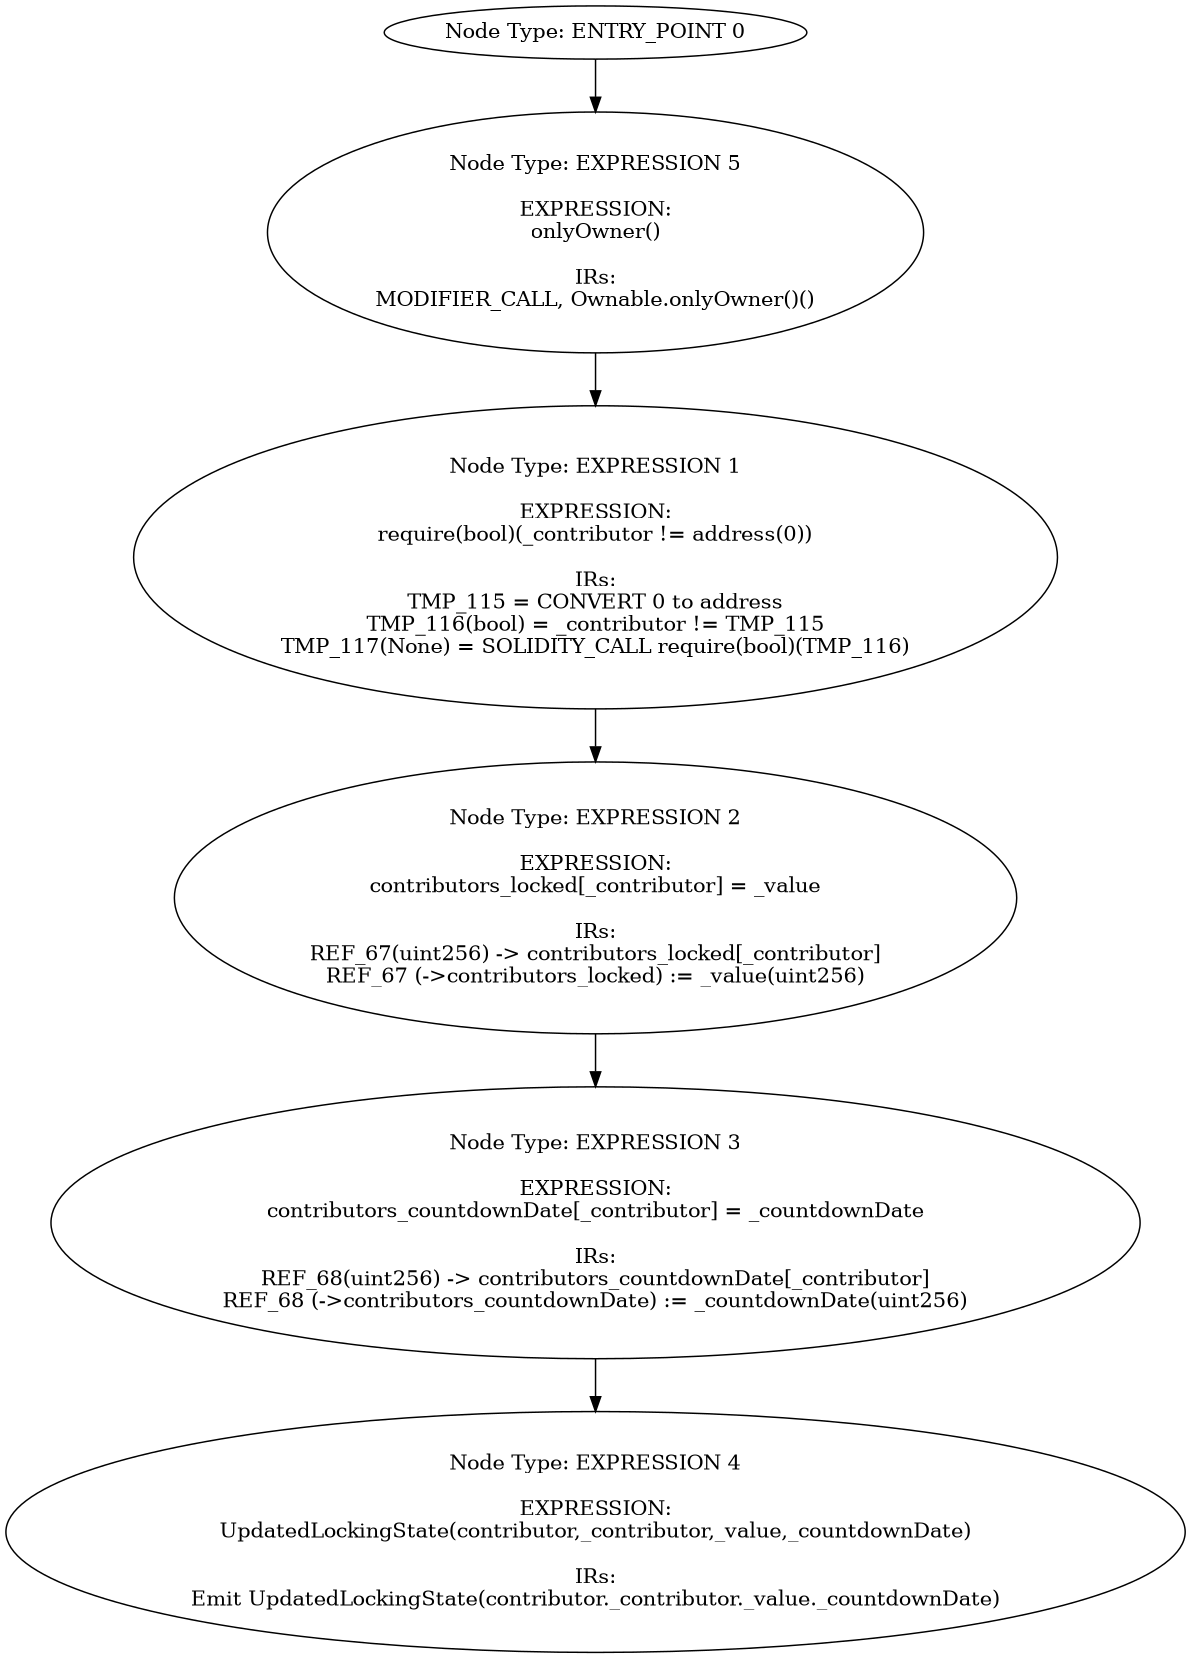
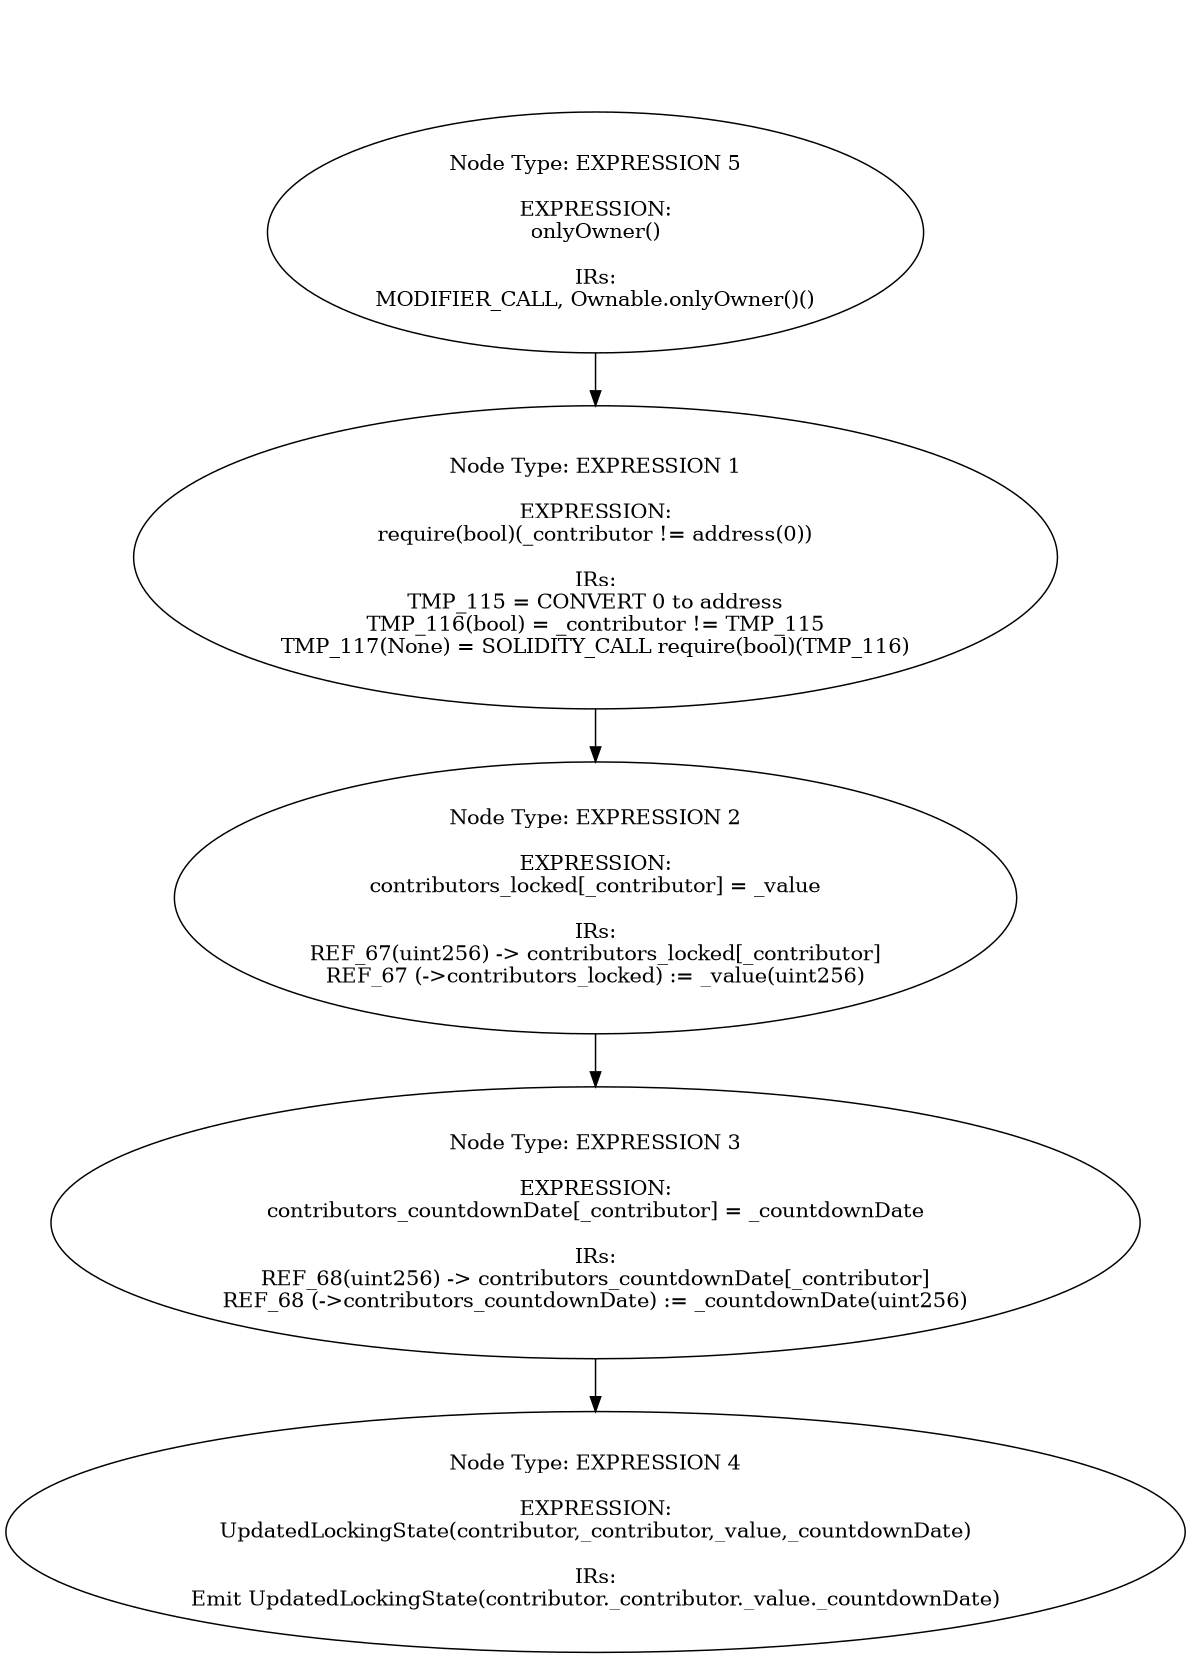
(596, 33) -> none
